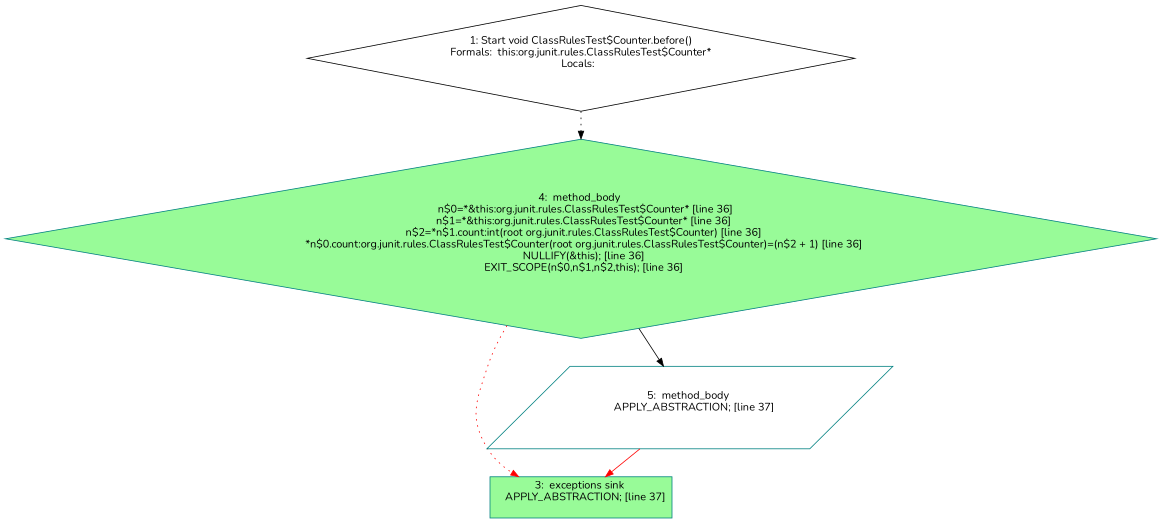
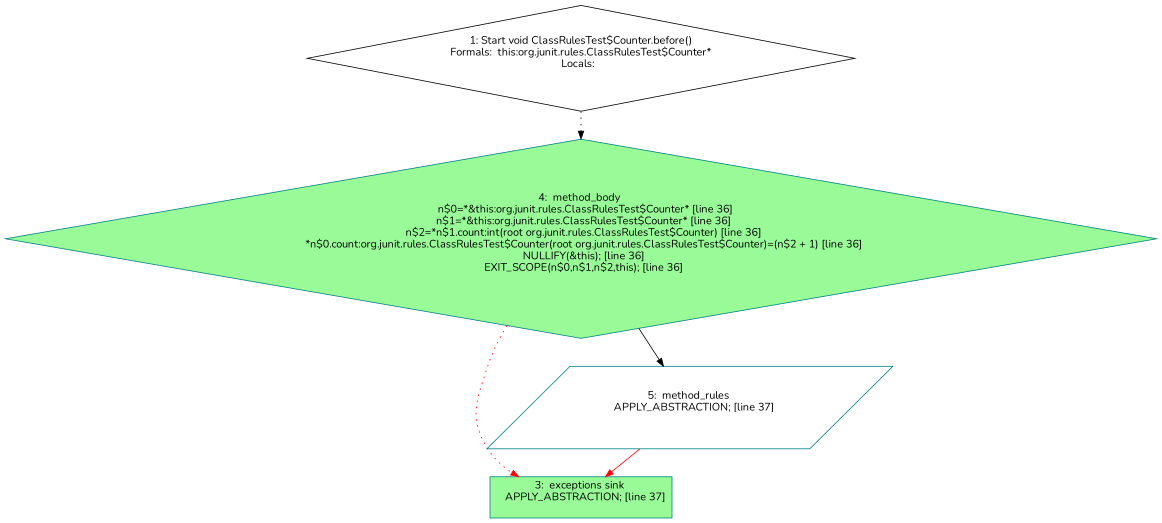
(690, 408) -> (690, 408)
